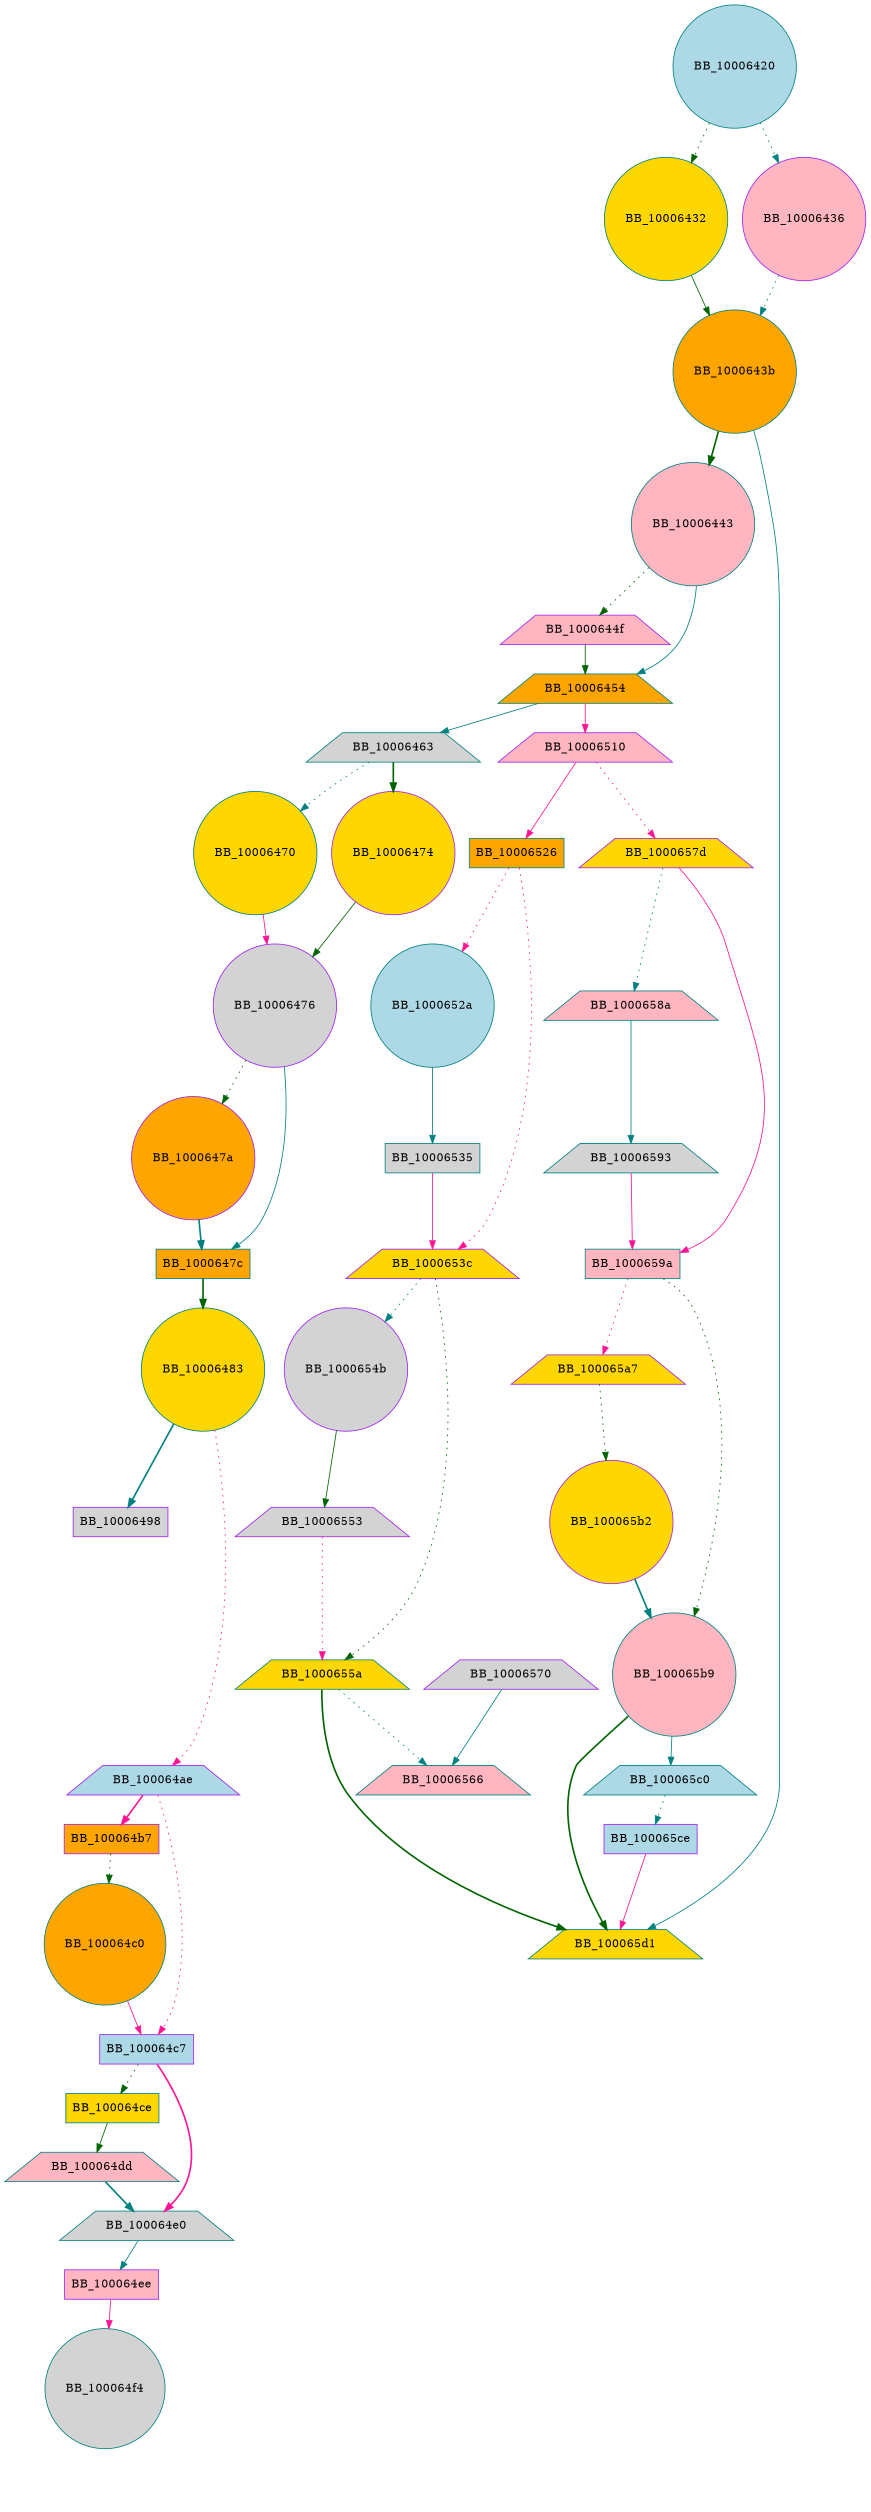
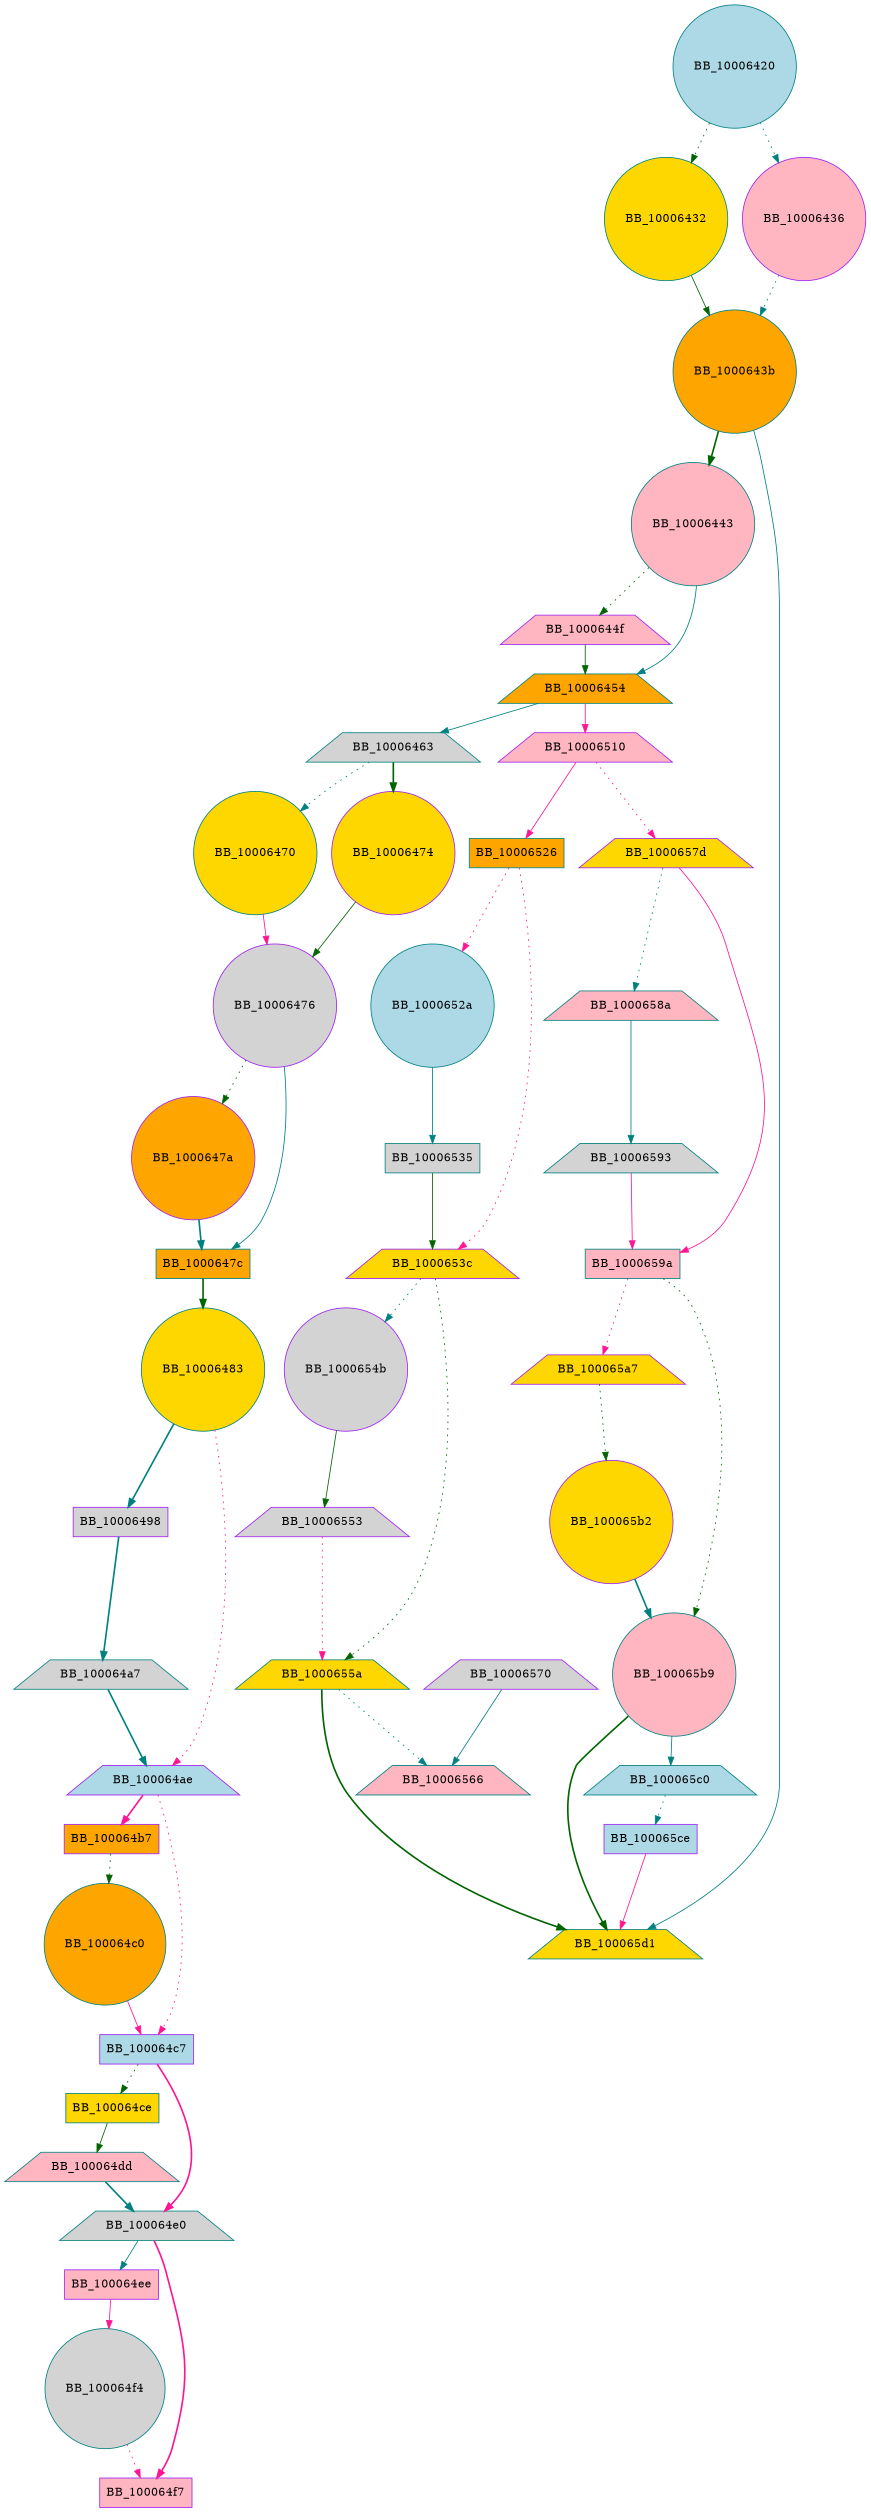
(433, 1207) -> (433, 1207)
none -> (101, 1675)
none -> (146, 2493)
